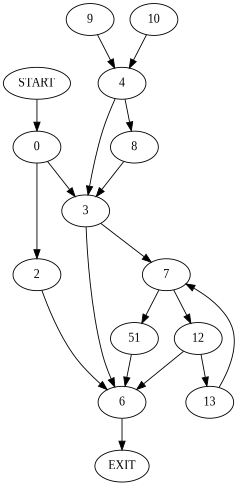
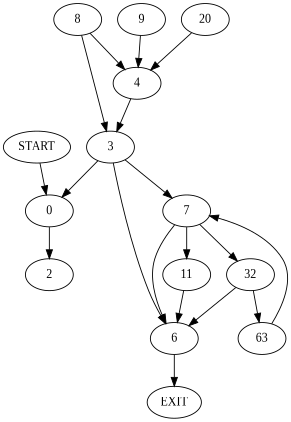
(154, 19) -> (205, 19)
(127, 111) -> (104, 48)
(59, 175) -> (83, 176)
(134, 338) -> (187, 275)
(198, 338) -> (251, 275)
(65, 341) -> (153, 268)
(210, 402) -> (262, 338)
